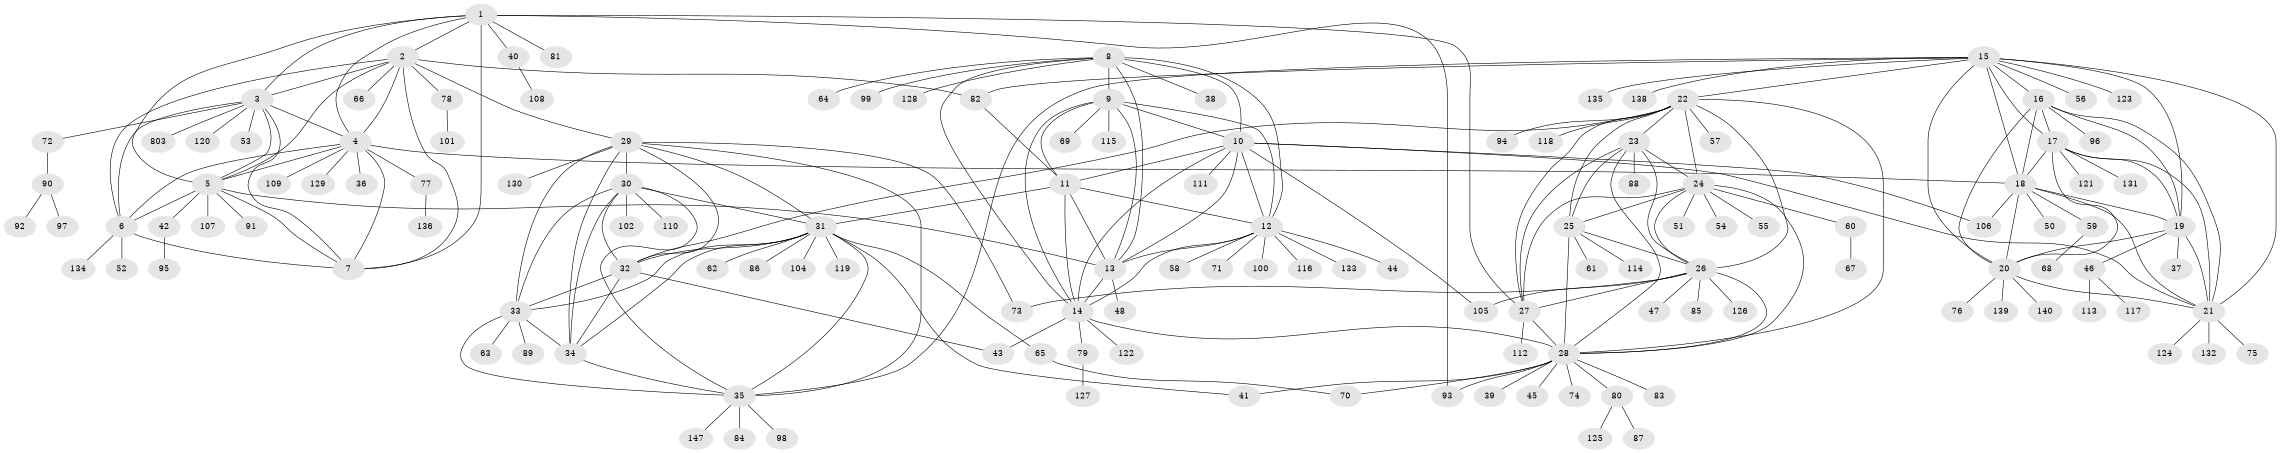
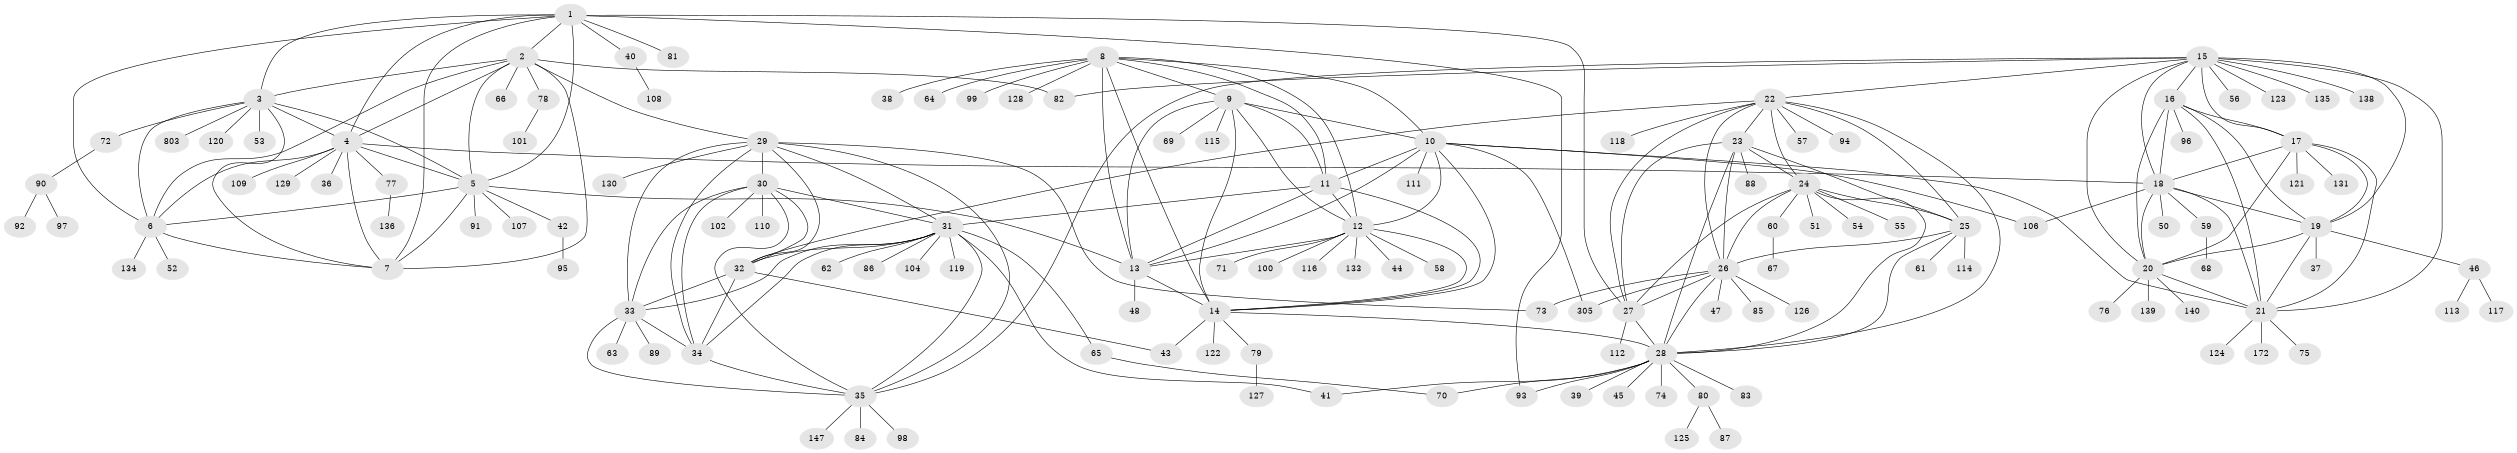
none -> (235, 48)
(1021, 142) -> (1251, 89)
(1481, 312) -> (1585, 312)
(2209, 354) -> (2261, 354)
